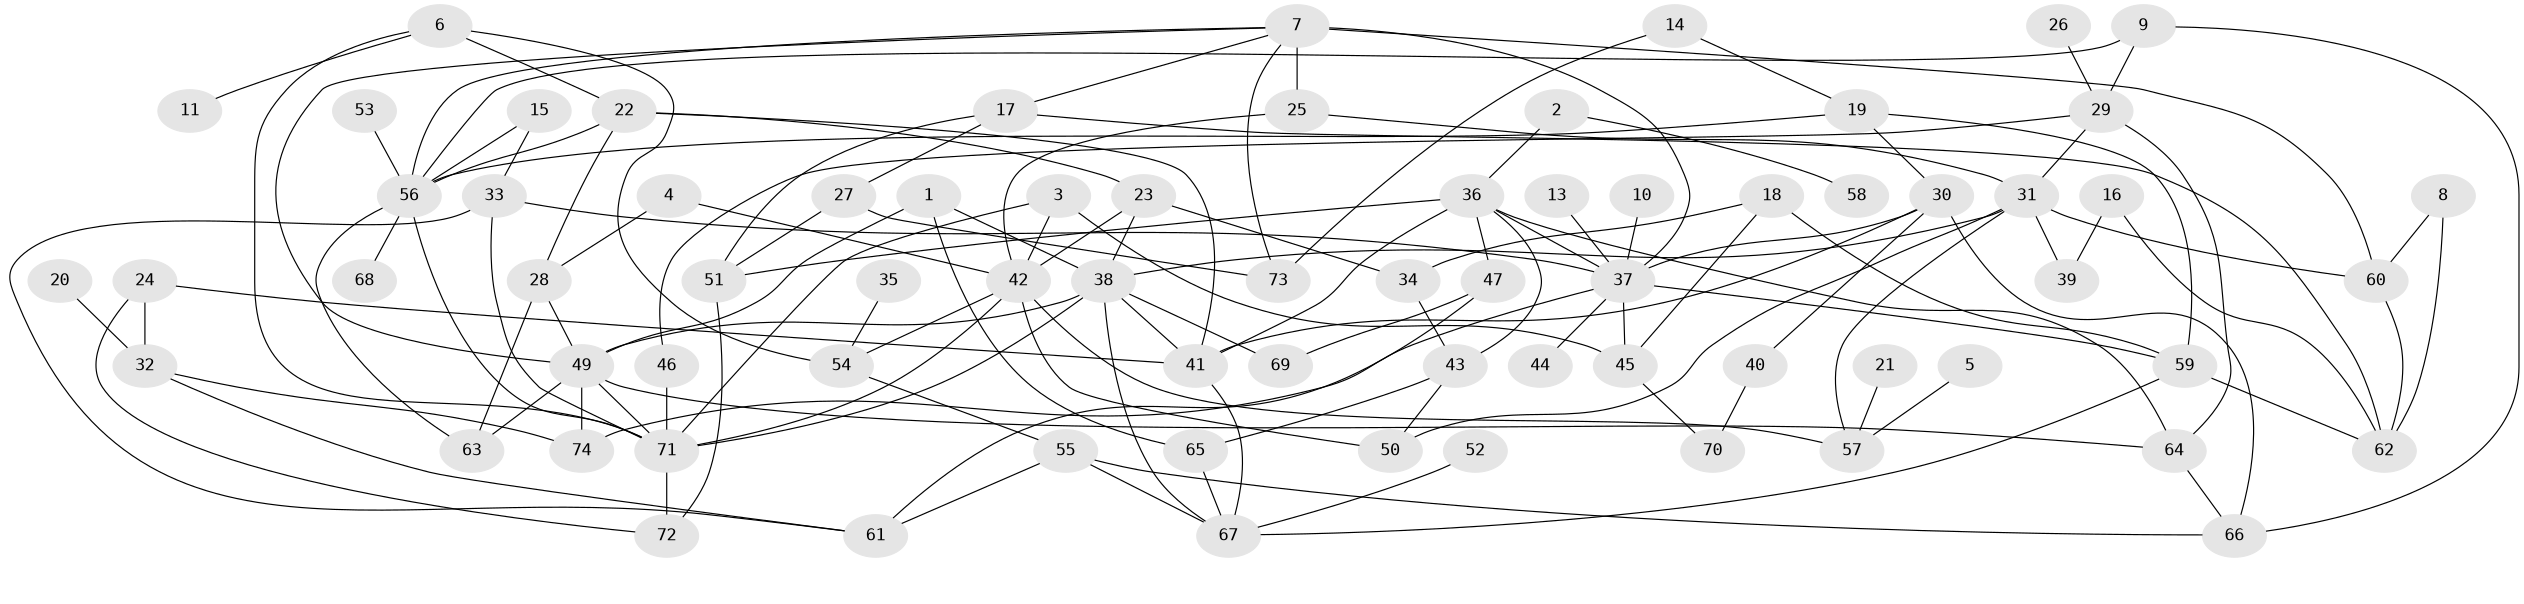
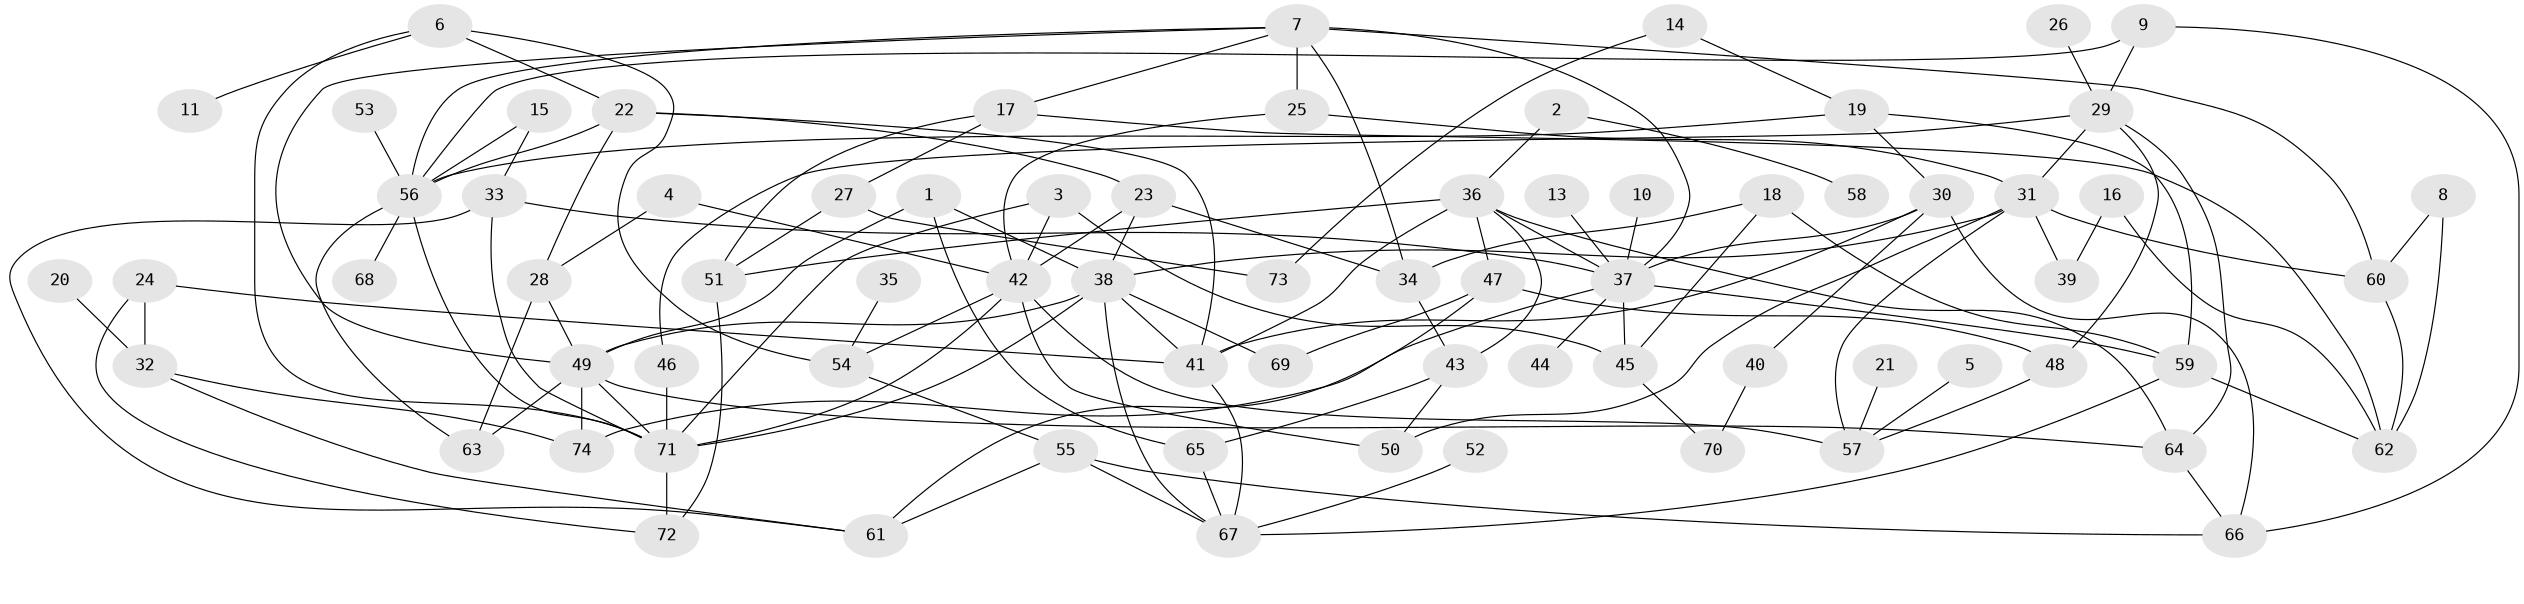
(1248, 155) -> (1368, 154)
none -> (2055, 366)
